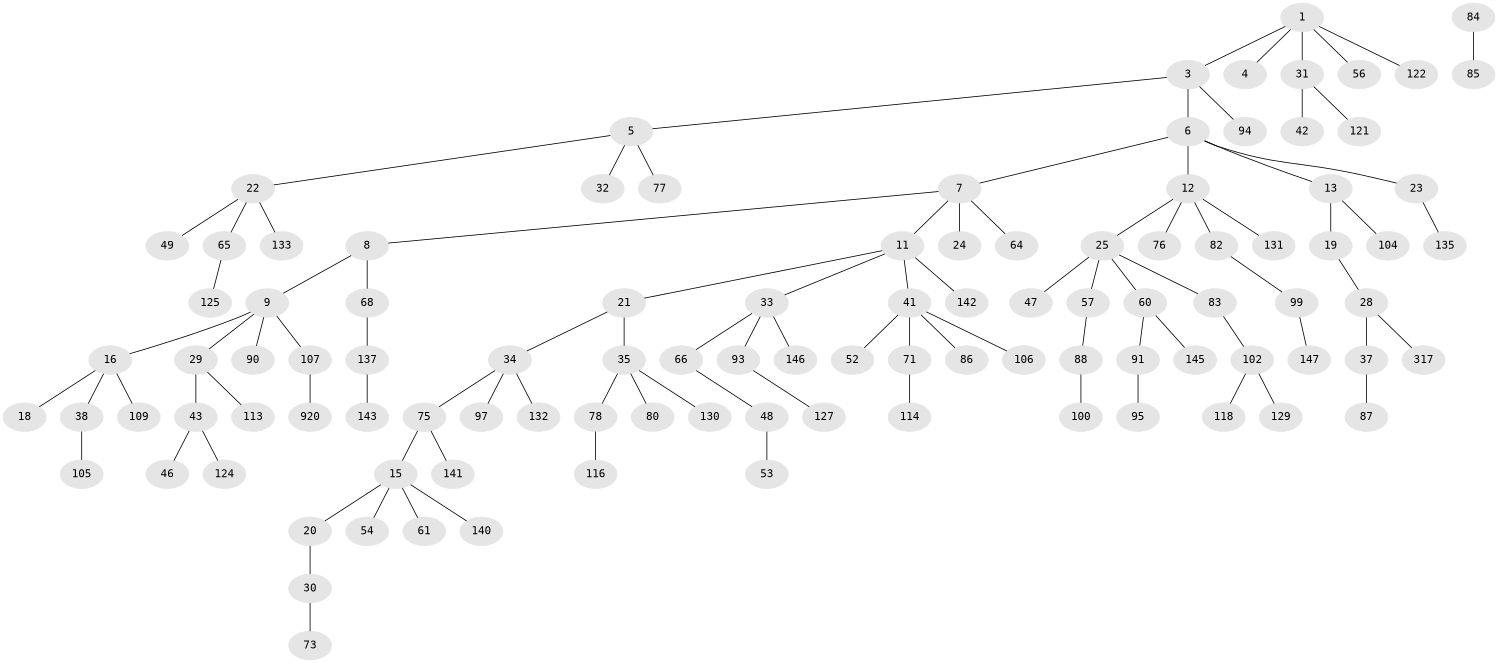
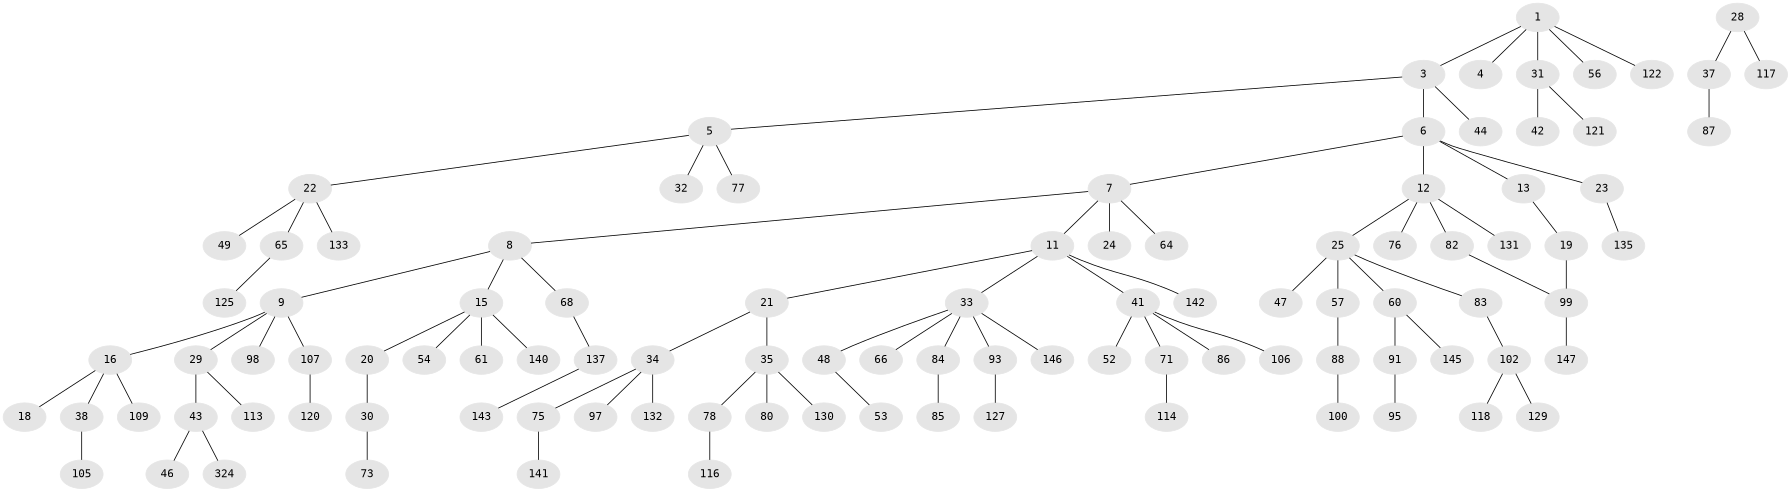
(1245, 132) -> (1481, 132)
(1388, 246) -> none
(1349, 274) -> (1566, 274)
none -> (952, 332)
(253, 360) -> (253, 360)
(1424, 360) -> (1766, 75)
(724, 389) -> (894, 329)
(310, 417) -> (310, 417)
(410, 446) -> (496, 274)
(224, 474) -> (224, 474)
